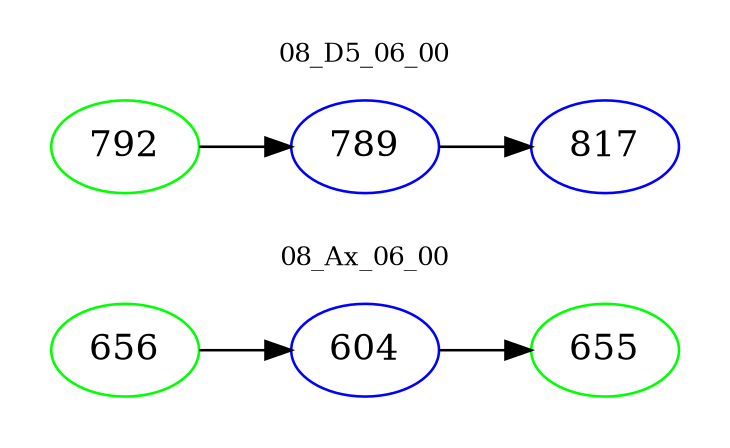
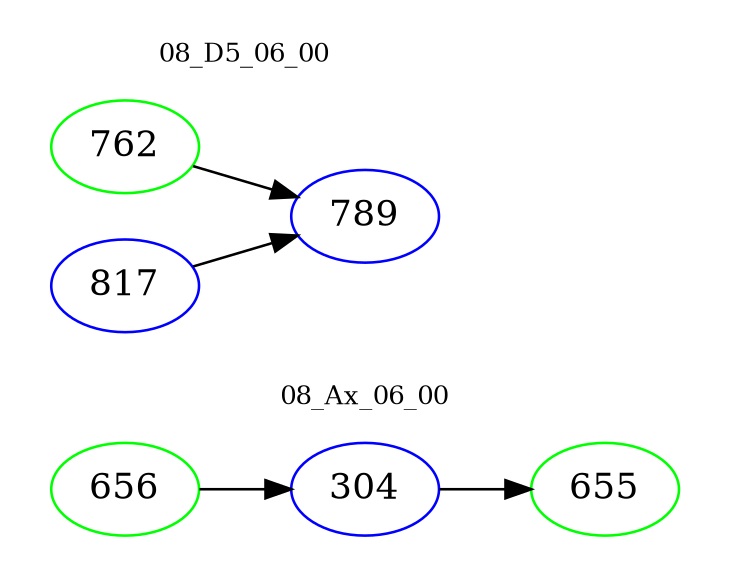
(125, 147) -> (125, 147)
(472, 147) -> (233, 255)
(365, 350) -> (365, 489)
